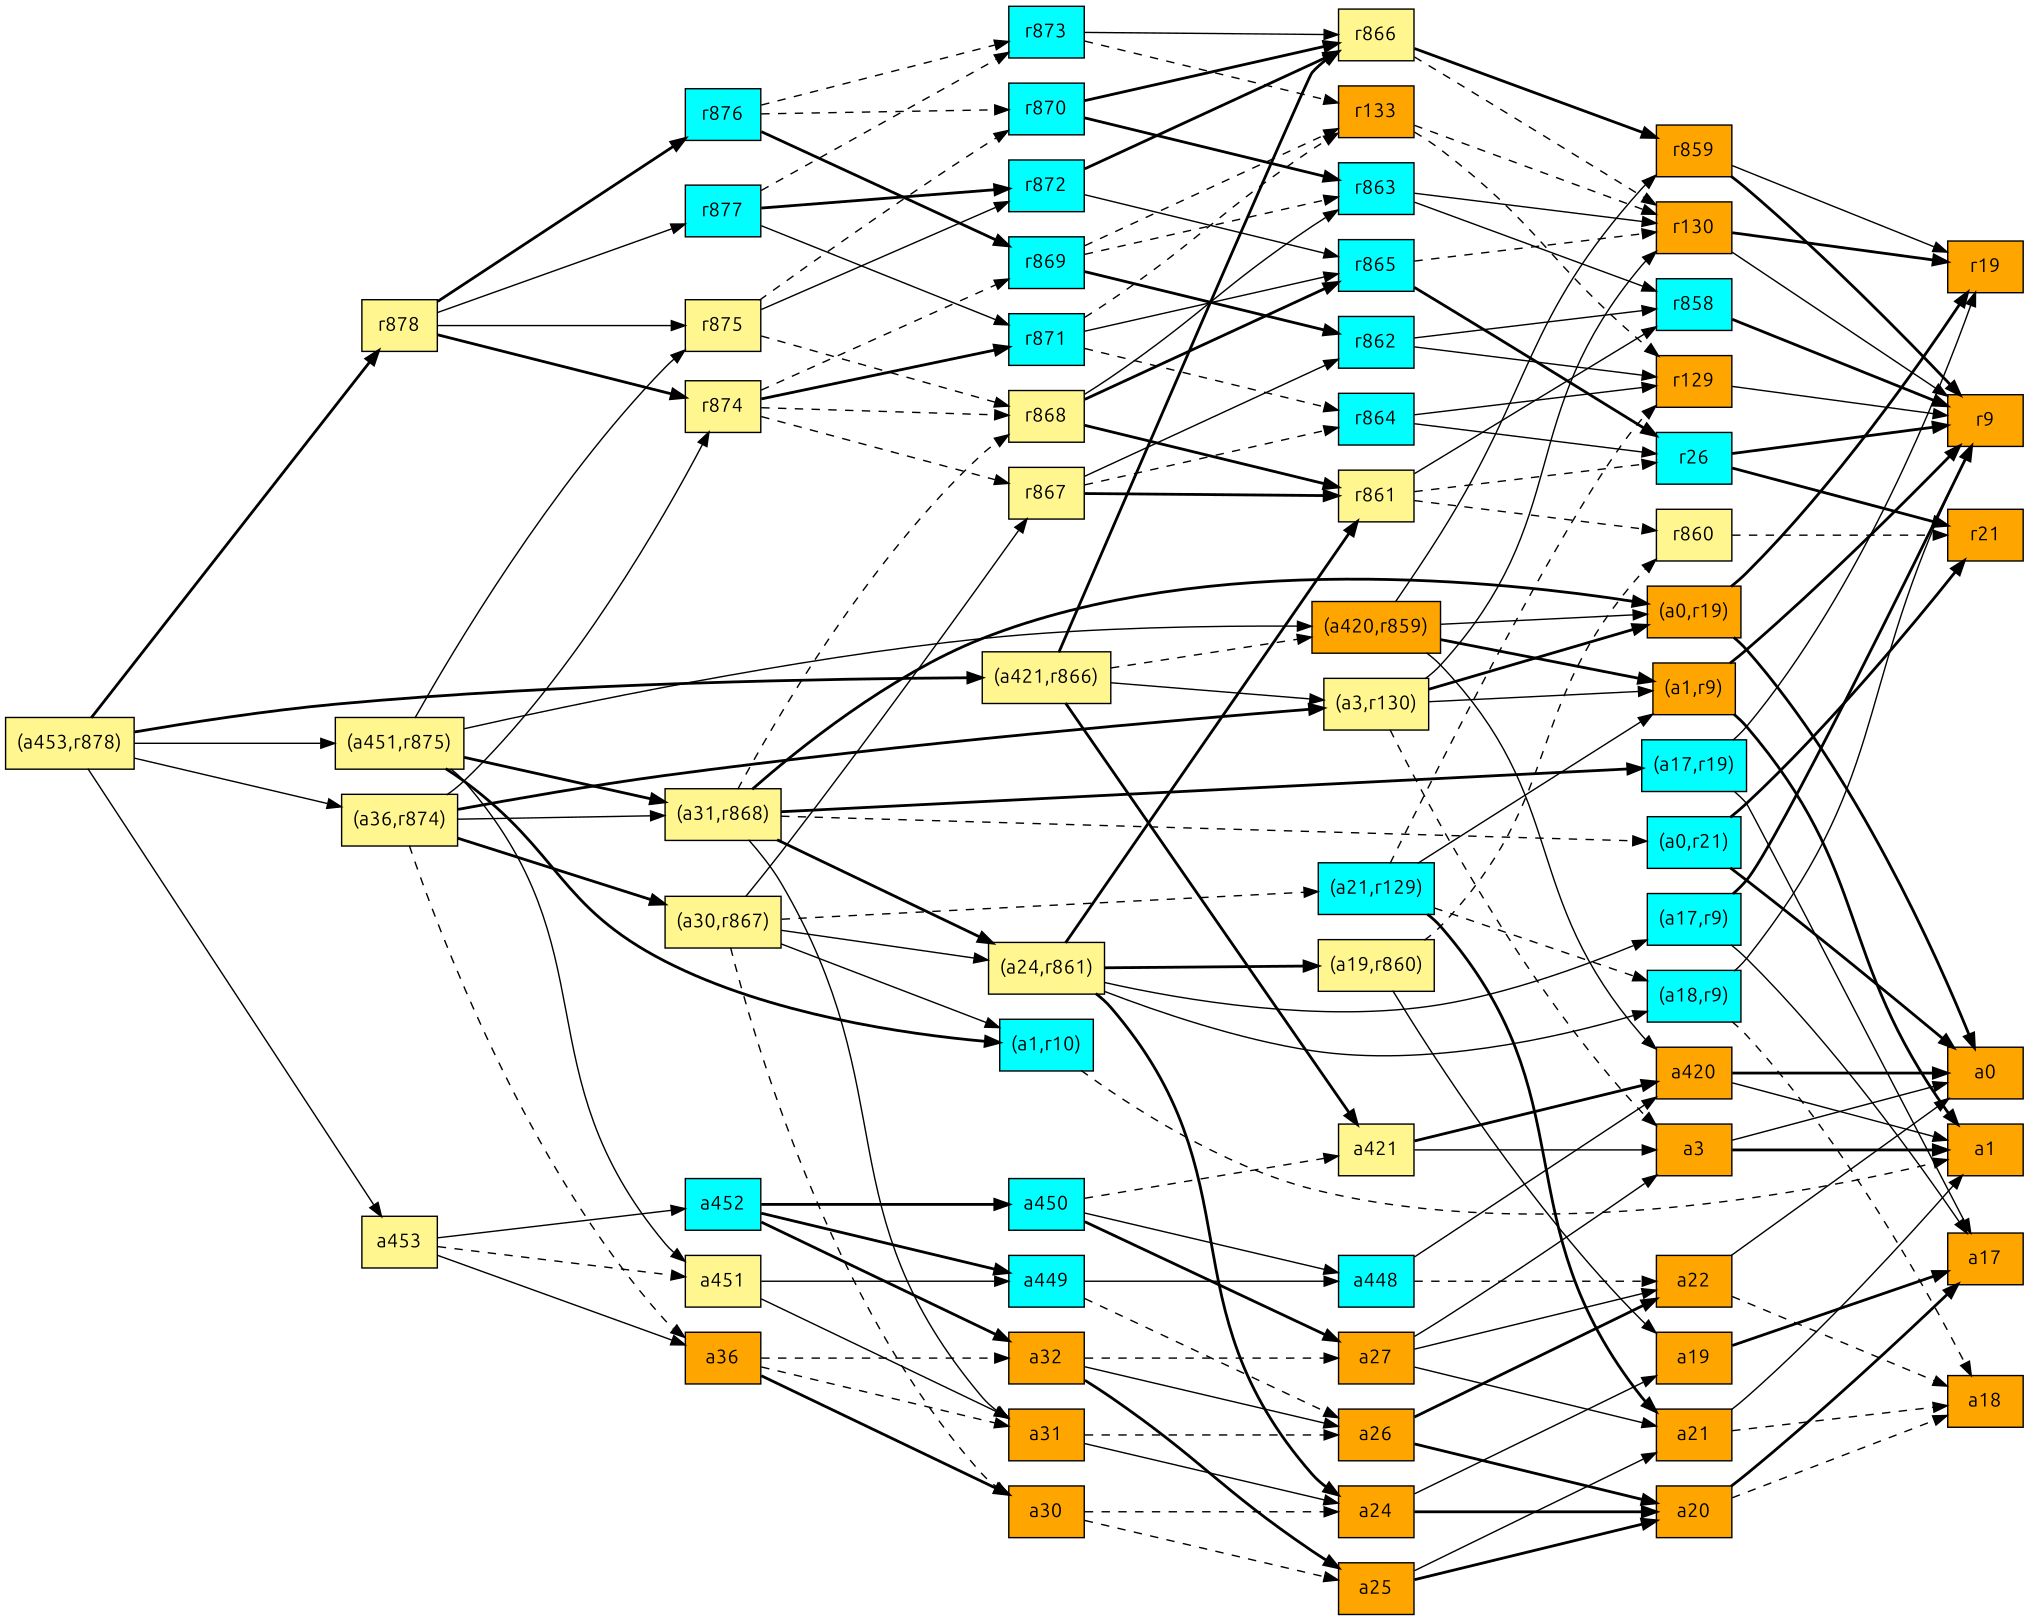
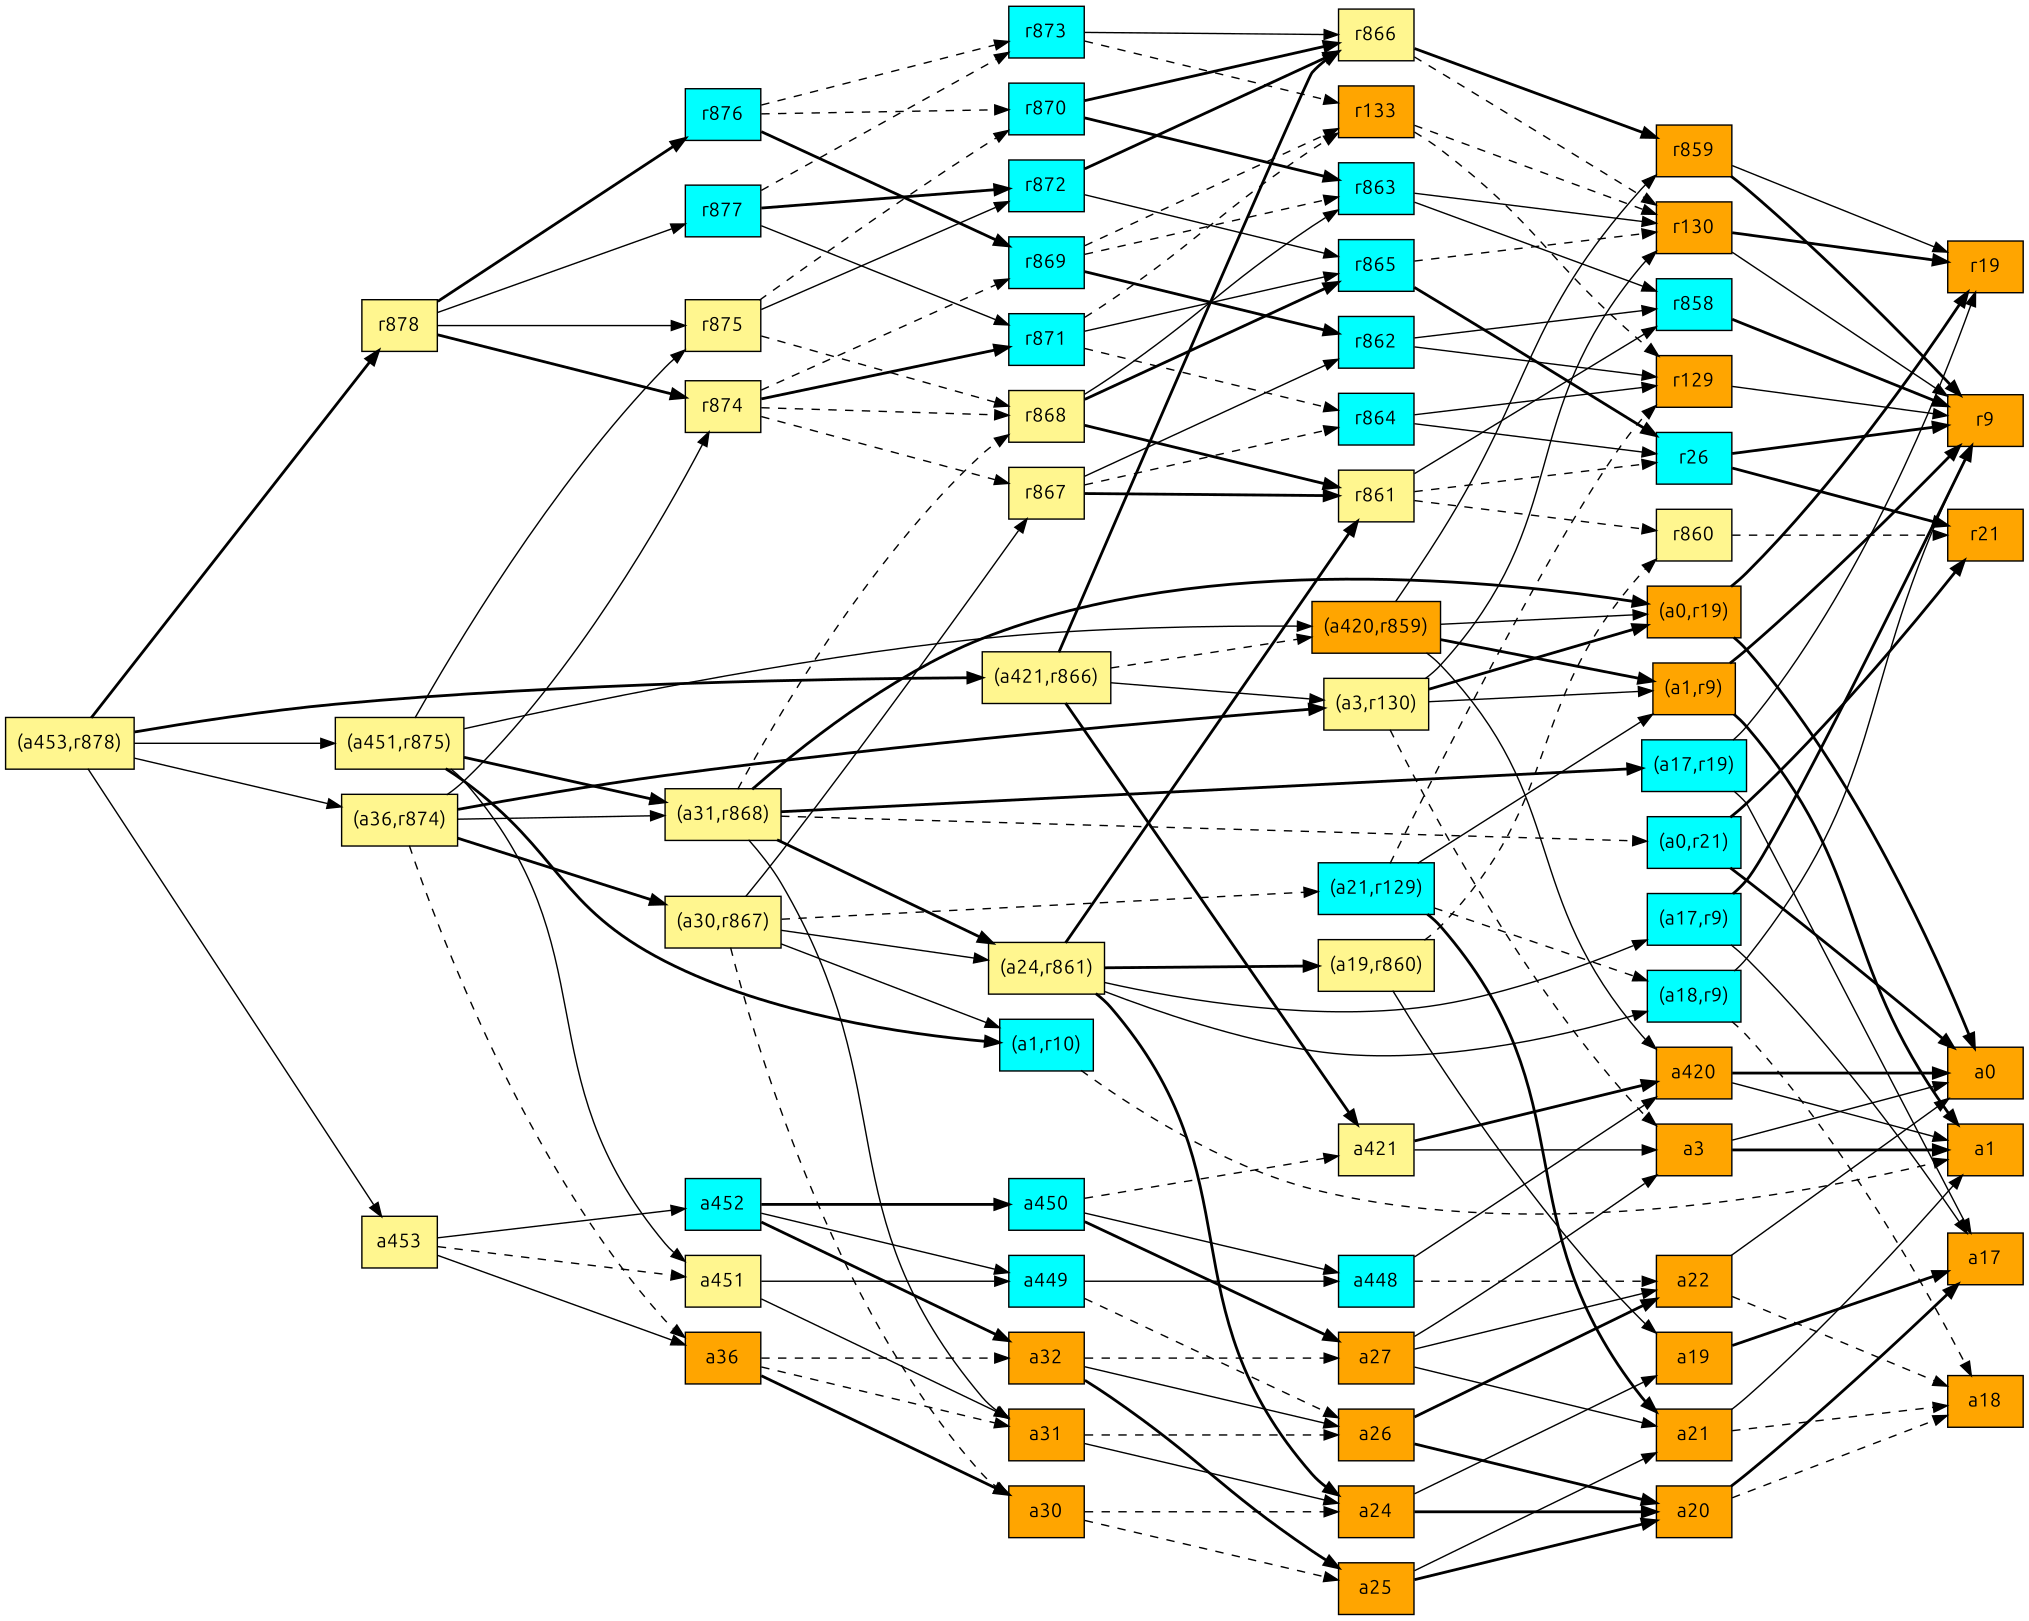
(878, 1241) -> (878, 1241)
